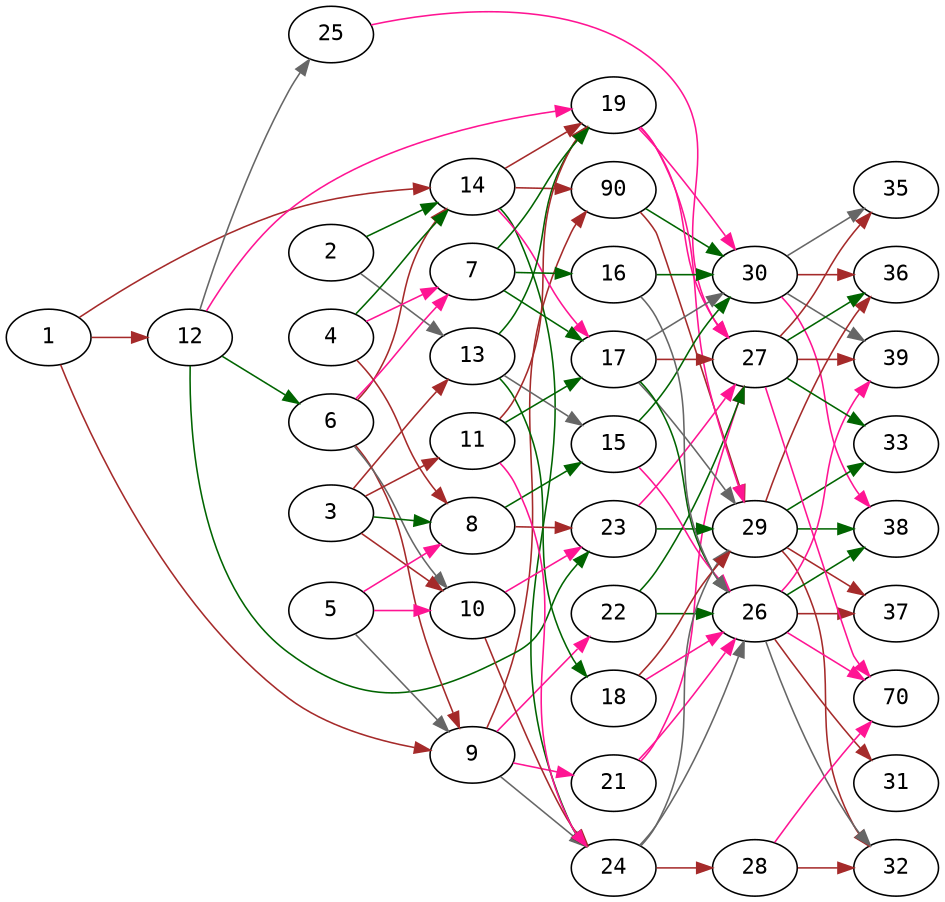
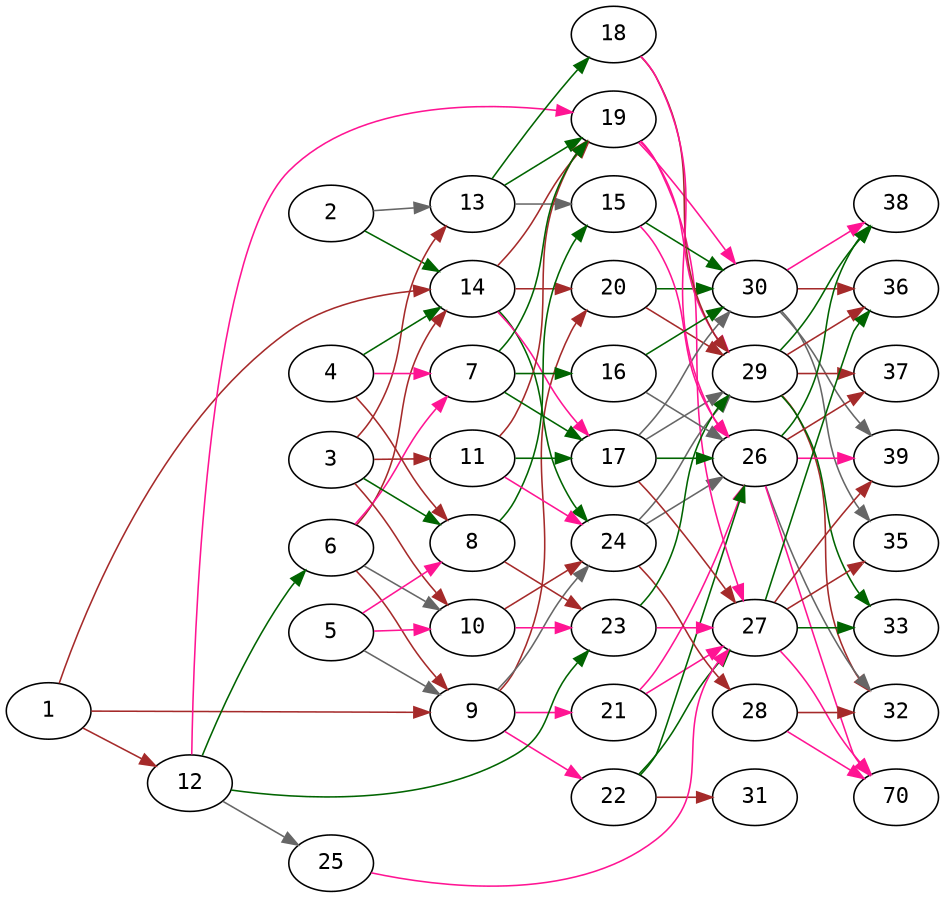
(614, 190) -> (614, 289)
(814, 692) -> (677, 797)
